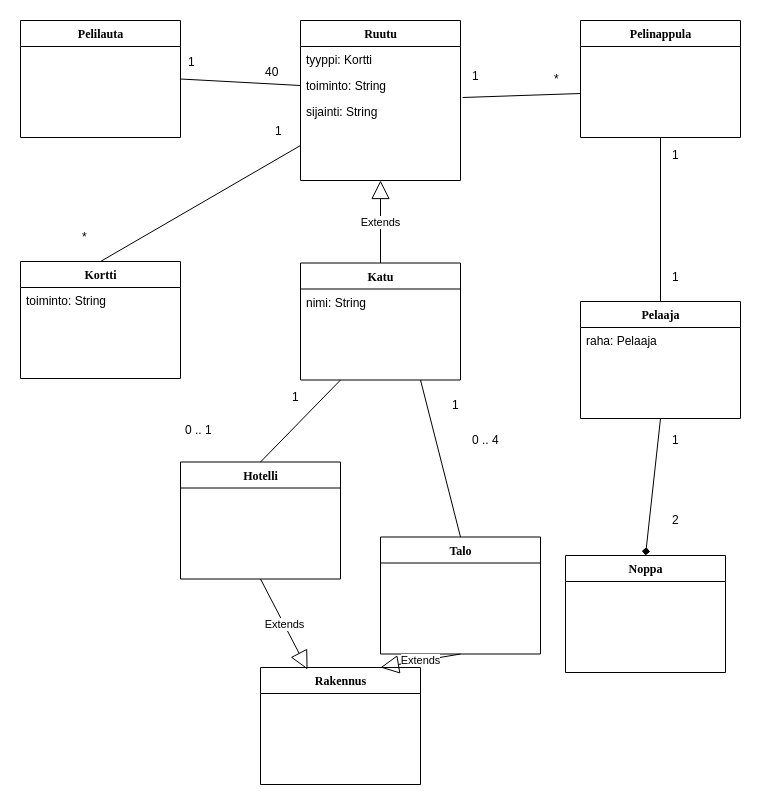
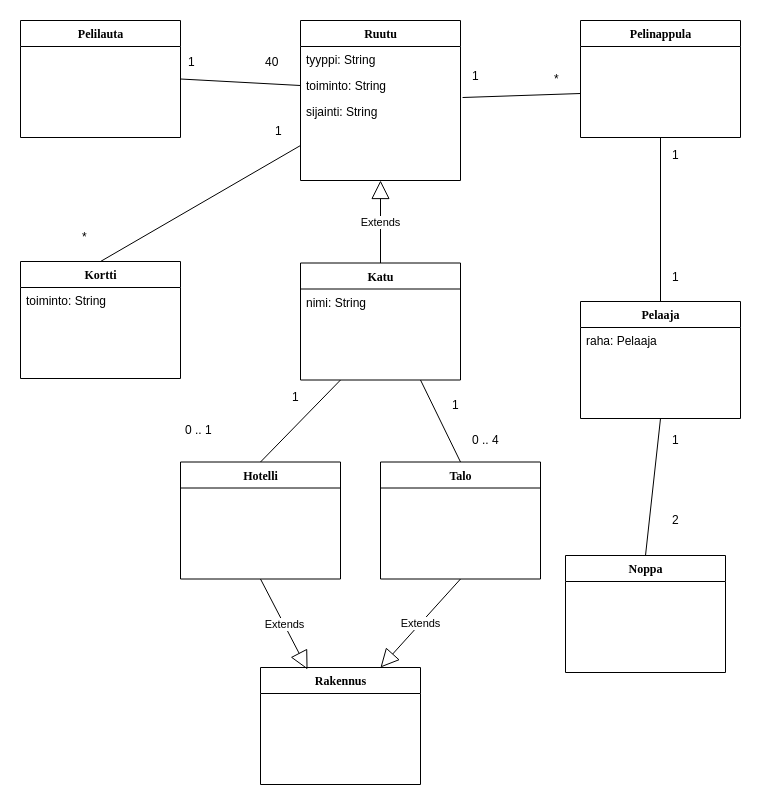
(347, 61) -> (347, 61)
(279, 73) -> (279, 63)
(646, 547) -> (646, 549)
(461, 596) -> (461, 521)
